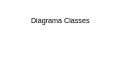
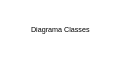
(60, 21) -> (60, 30)
